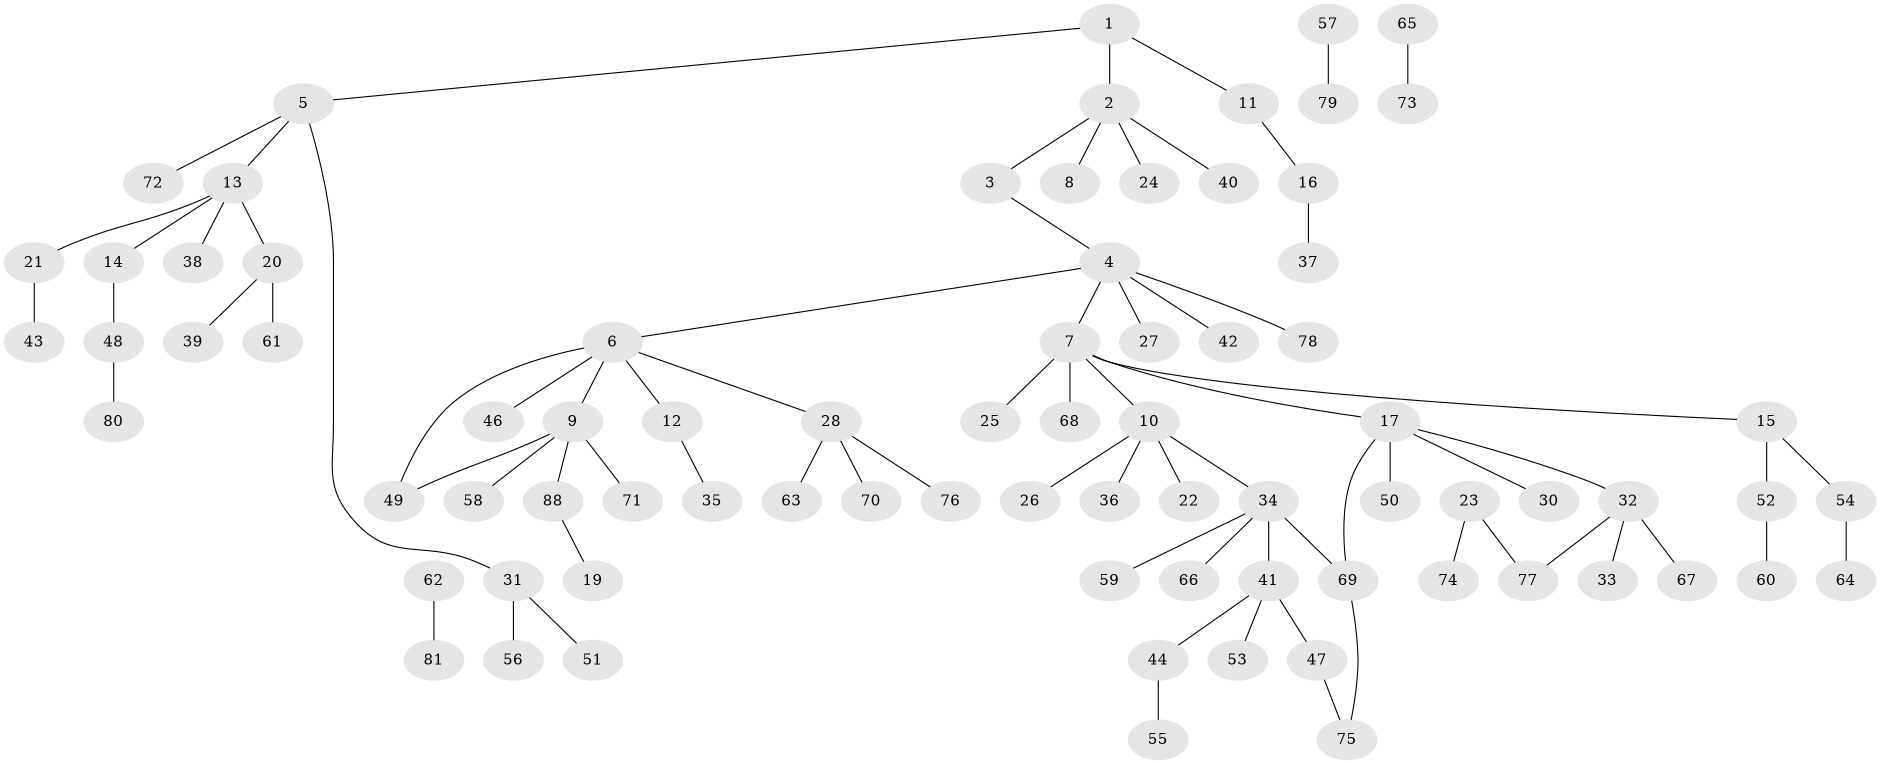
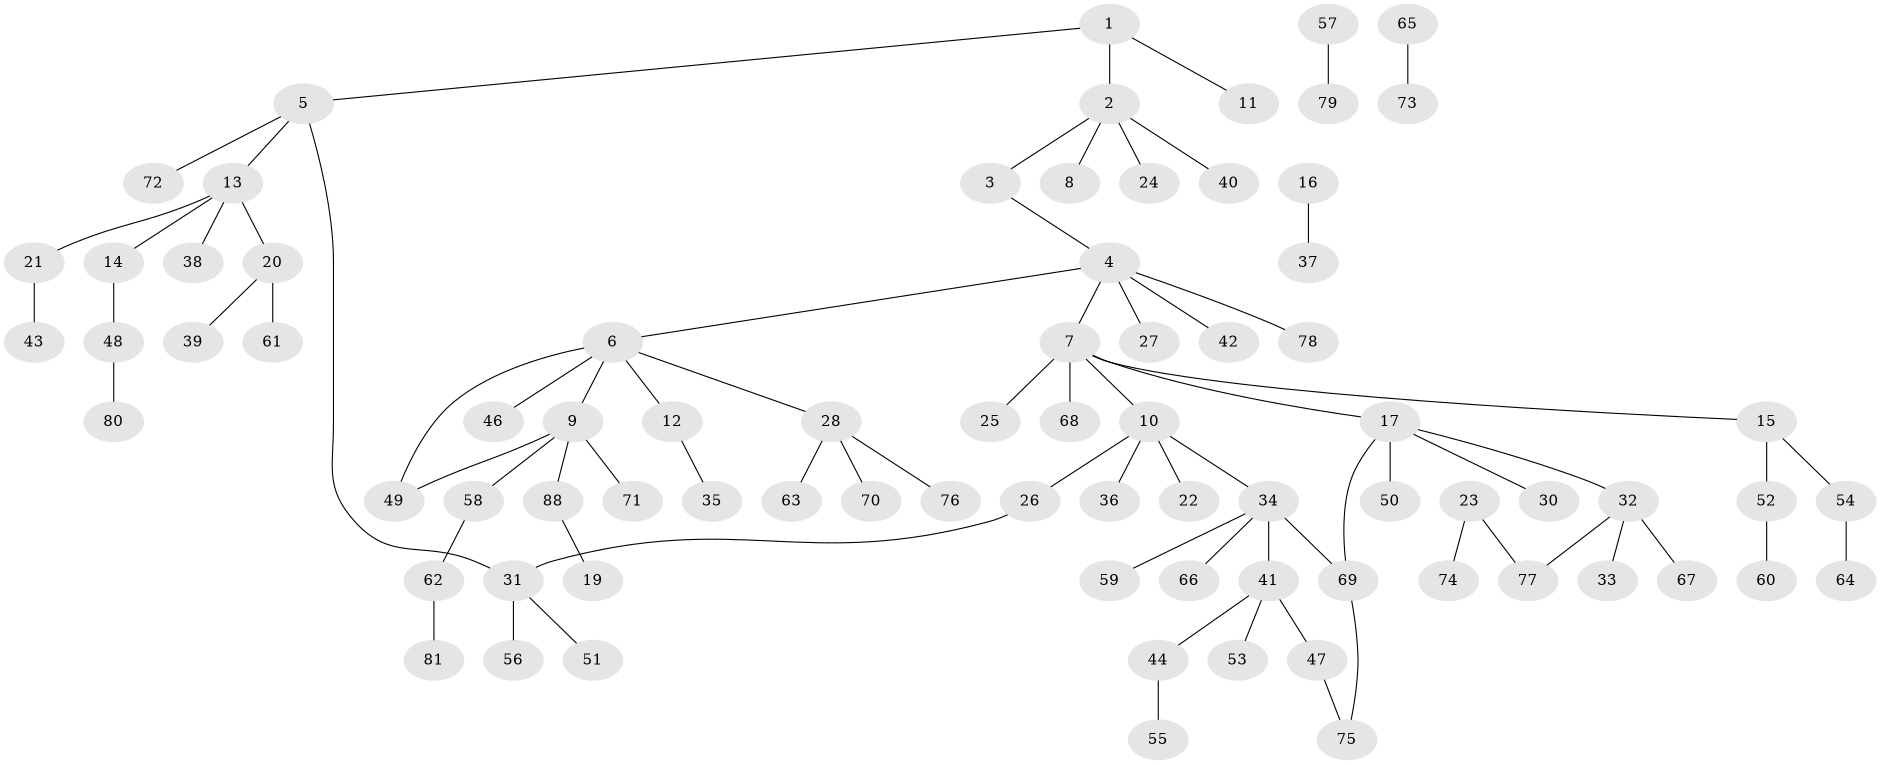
(1279, 144) -> none
none -> (454, 541)
none -> (772, 541)
